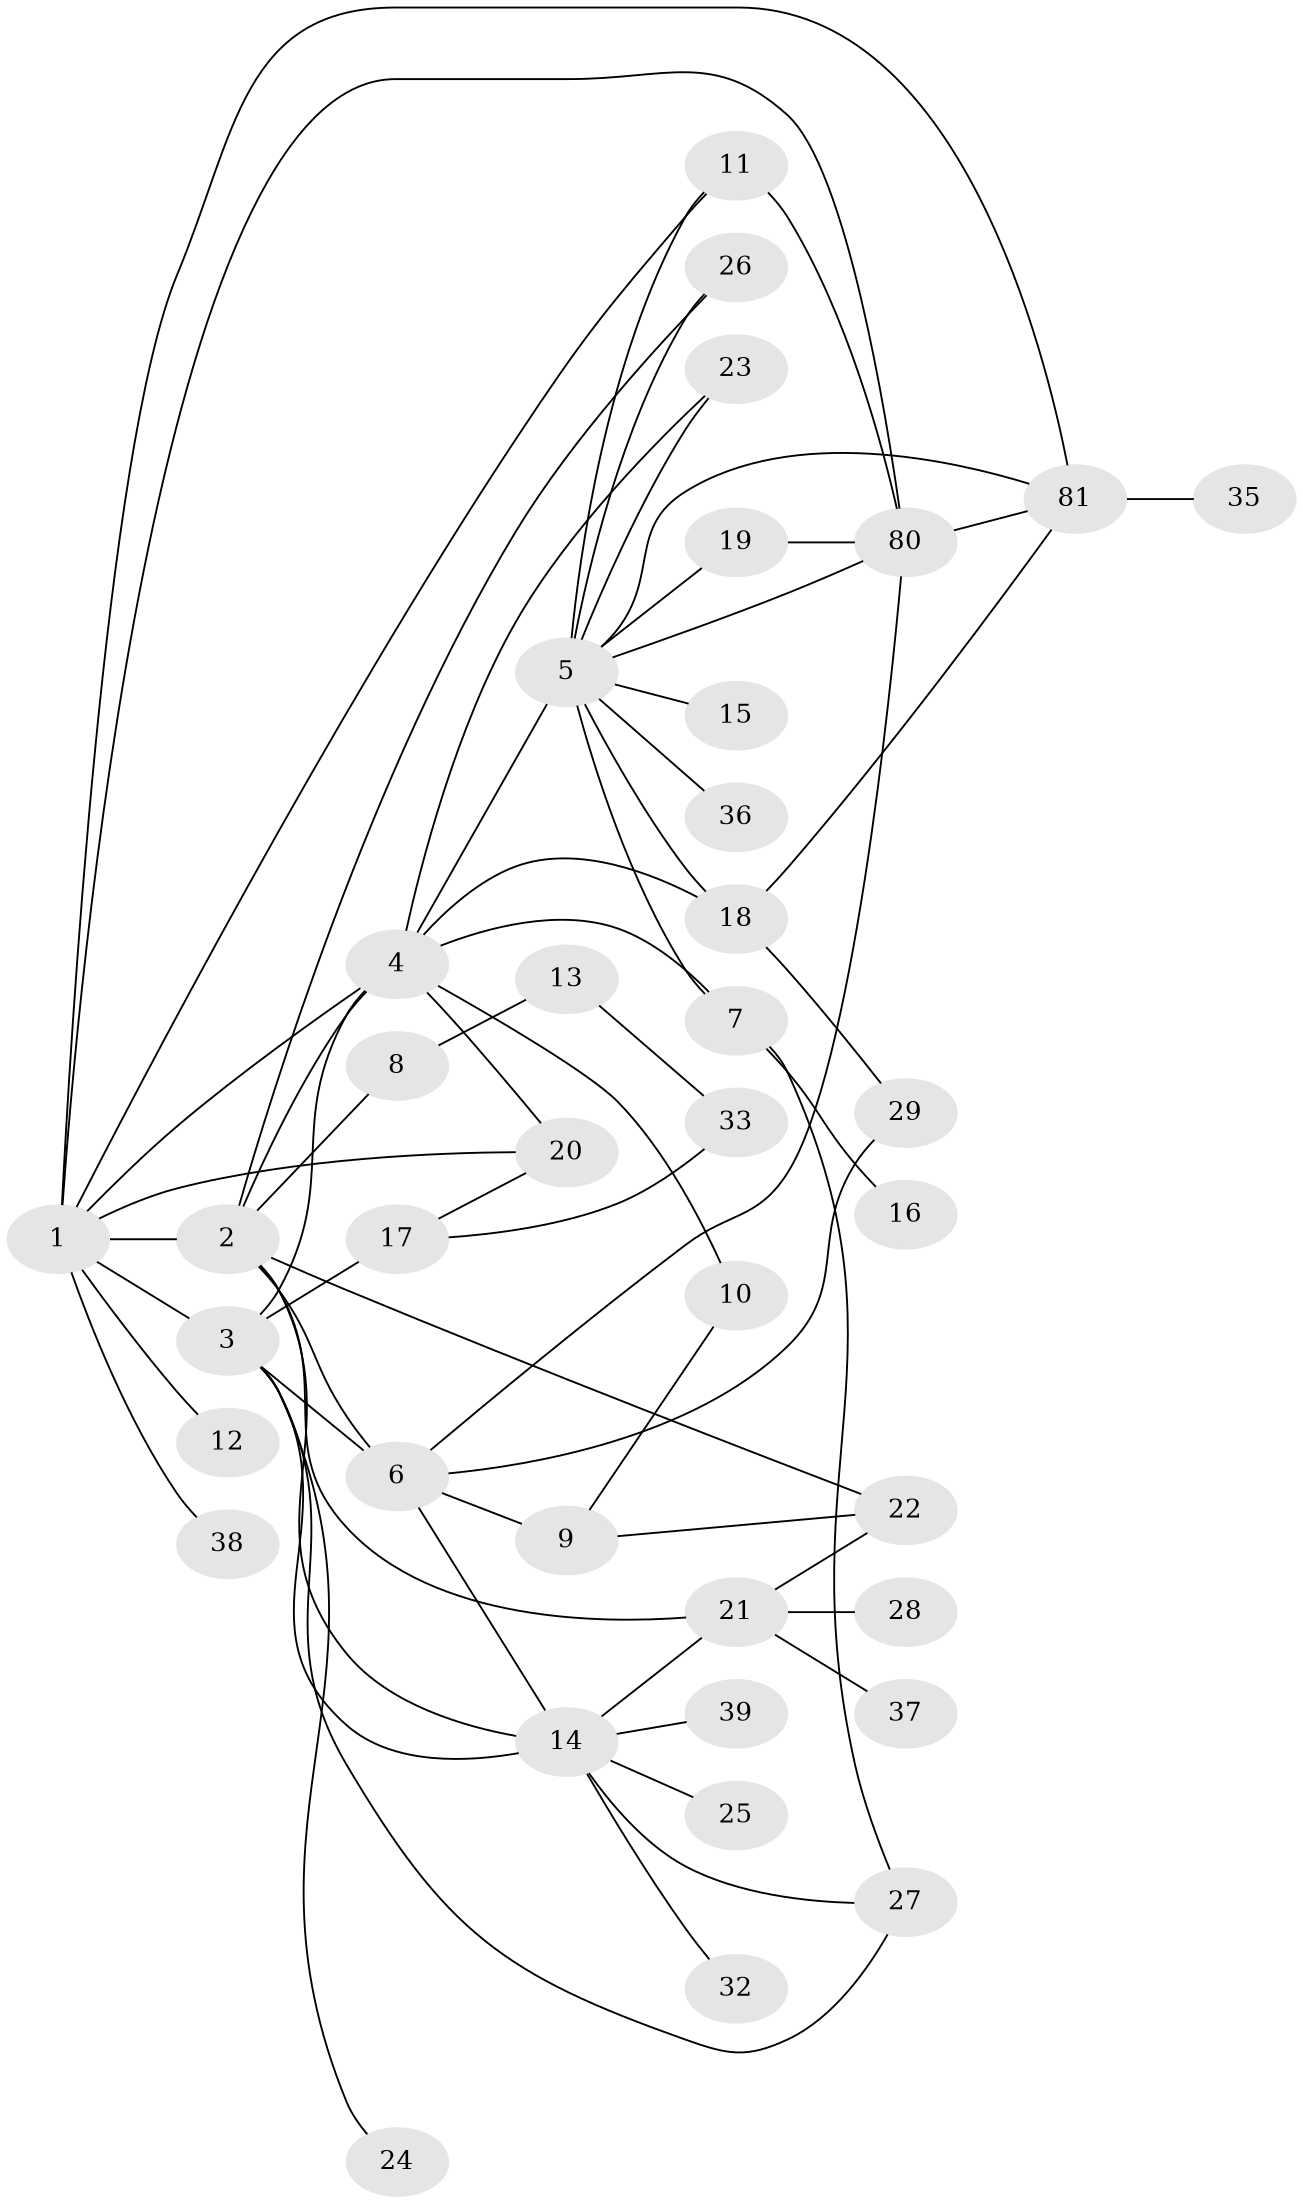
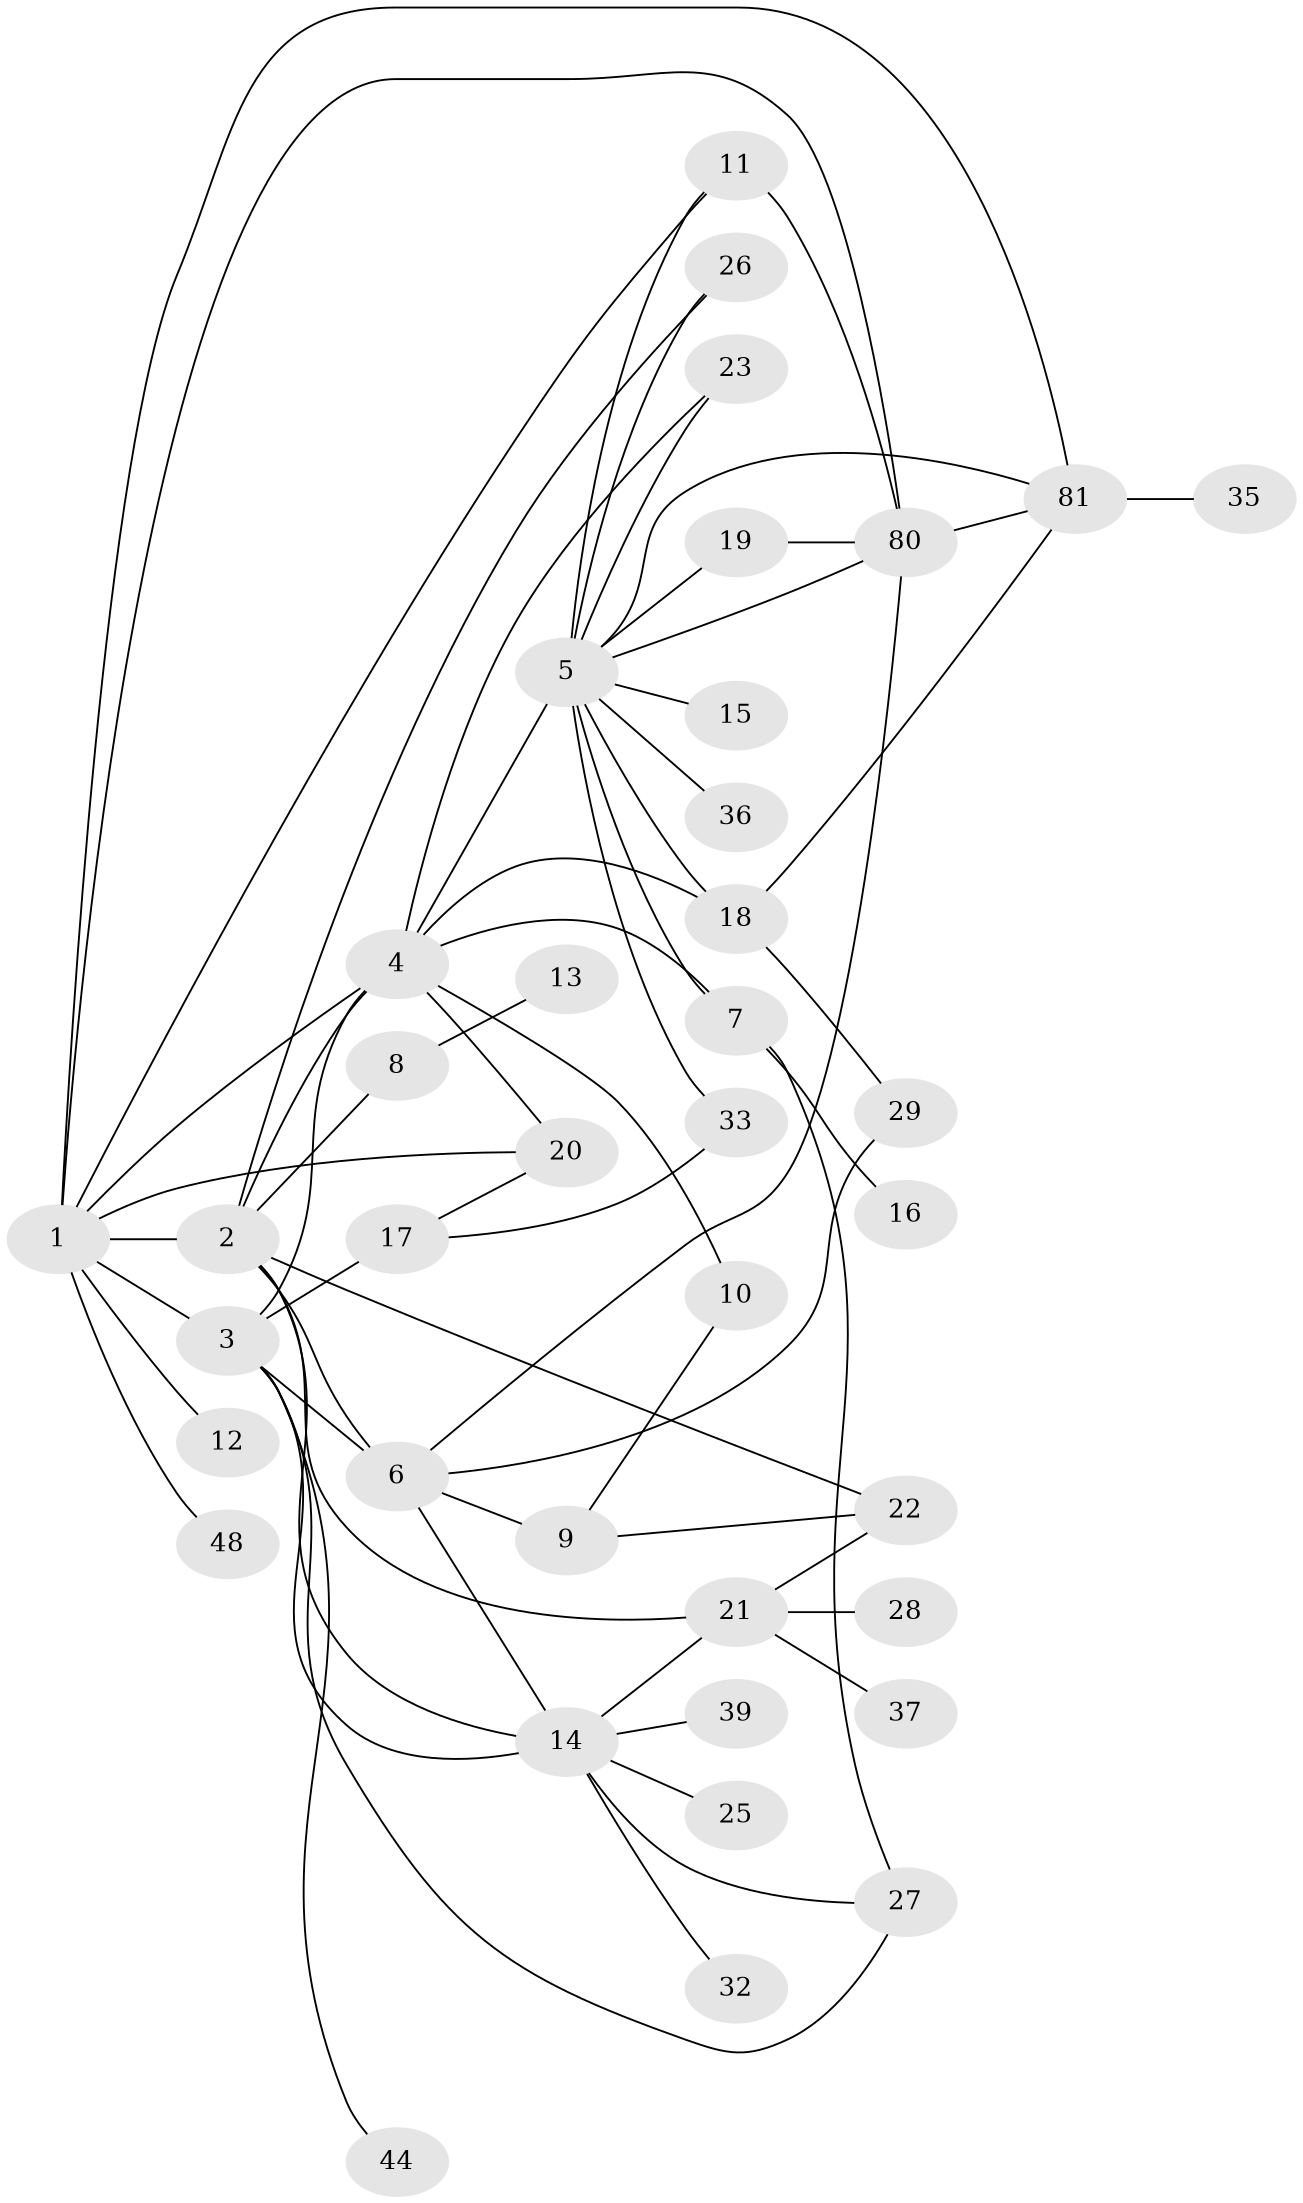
(651, 1051) -> (618, 909)
(228, 1544) -> (228, 1544)
(397, 2162) -> (397, 2162)
